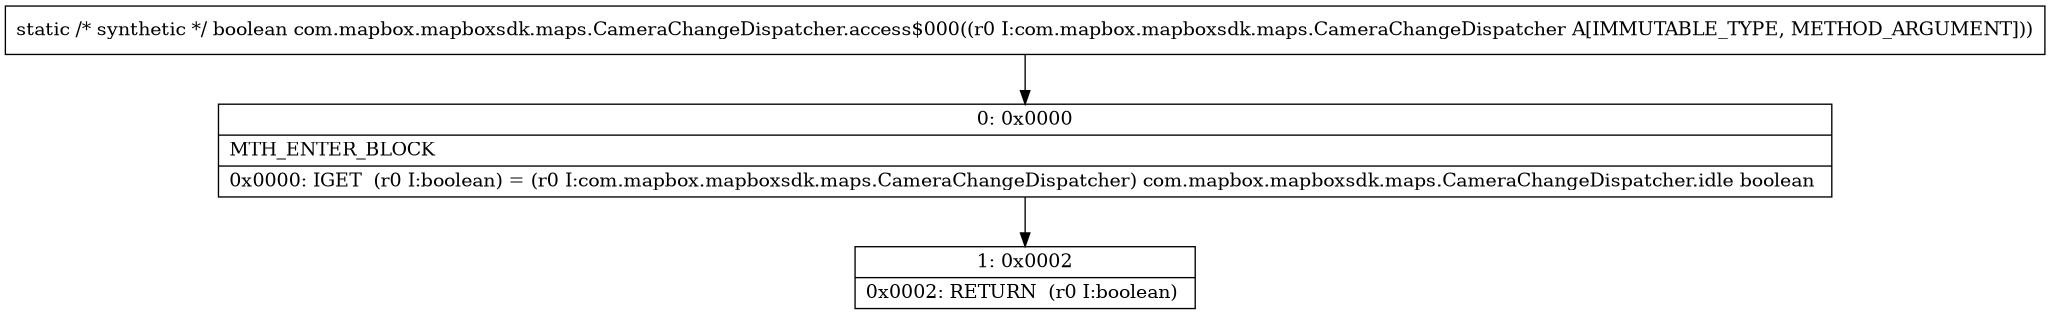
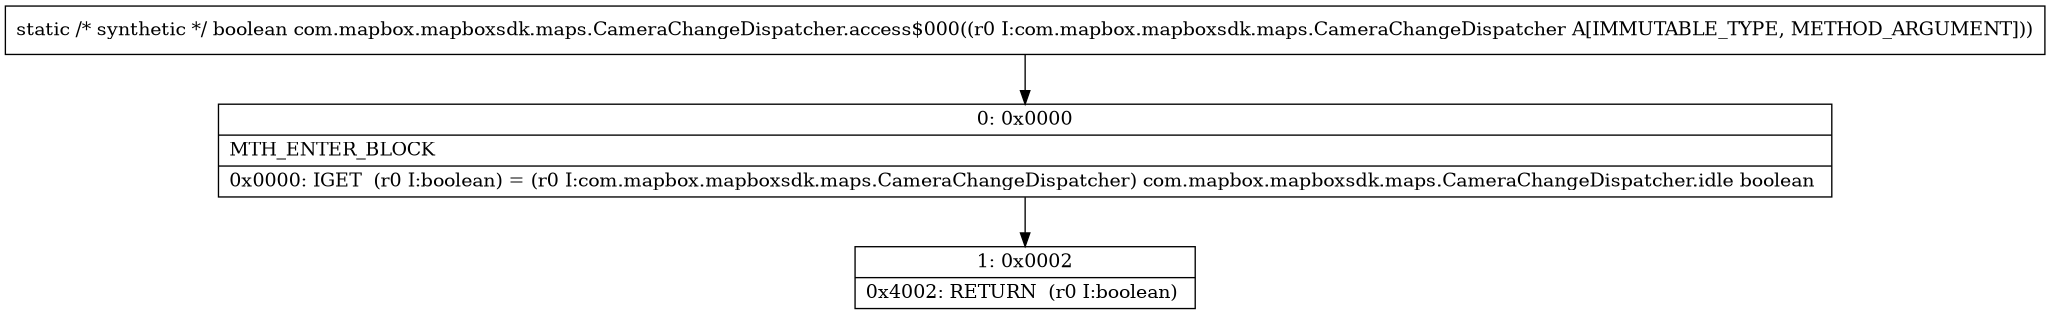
(1025, 292) -> (1025, 292)
